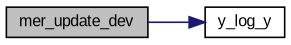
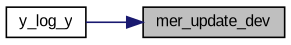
(169, 22) -> (106, 22)
